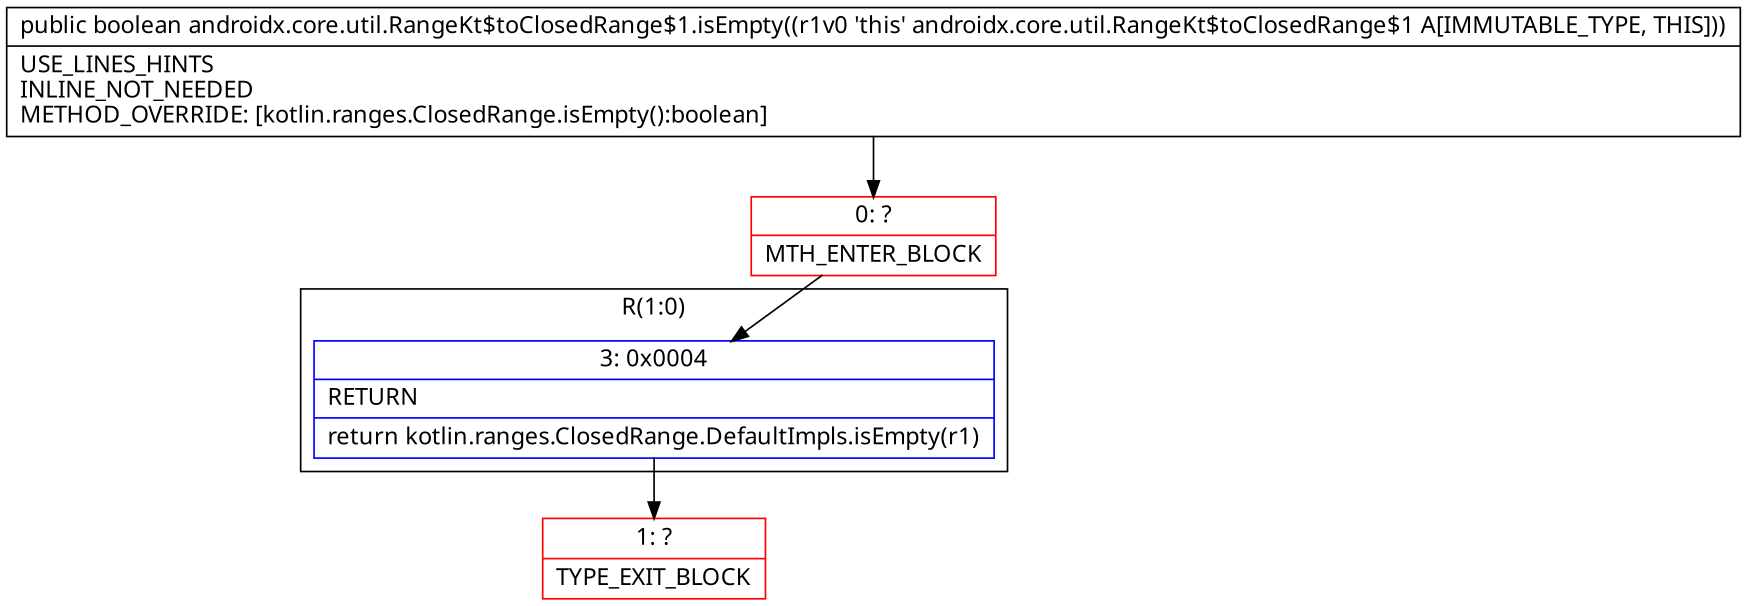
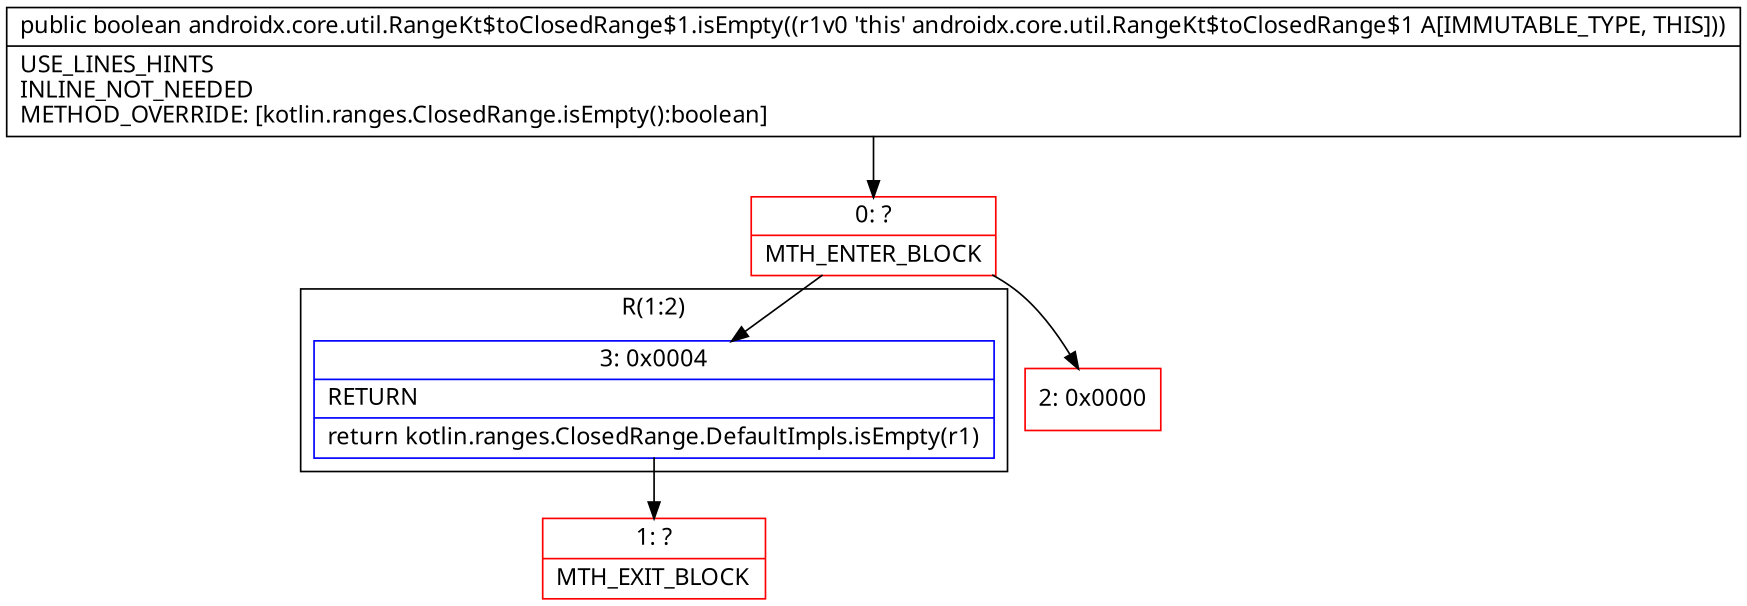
(654, 308) -> (654, 308)
none -> (1093, 399)
(654, 578) -> (653, 578)
